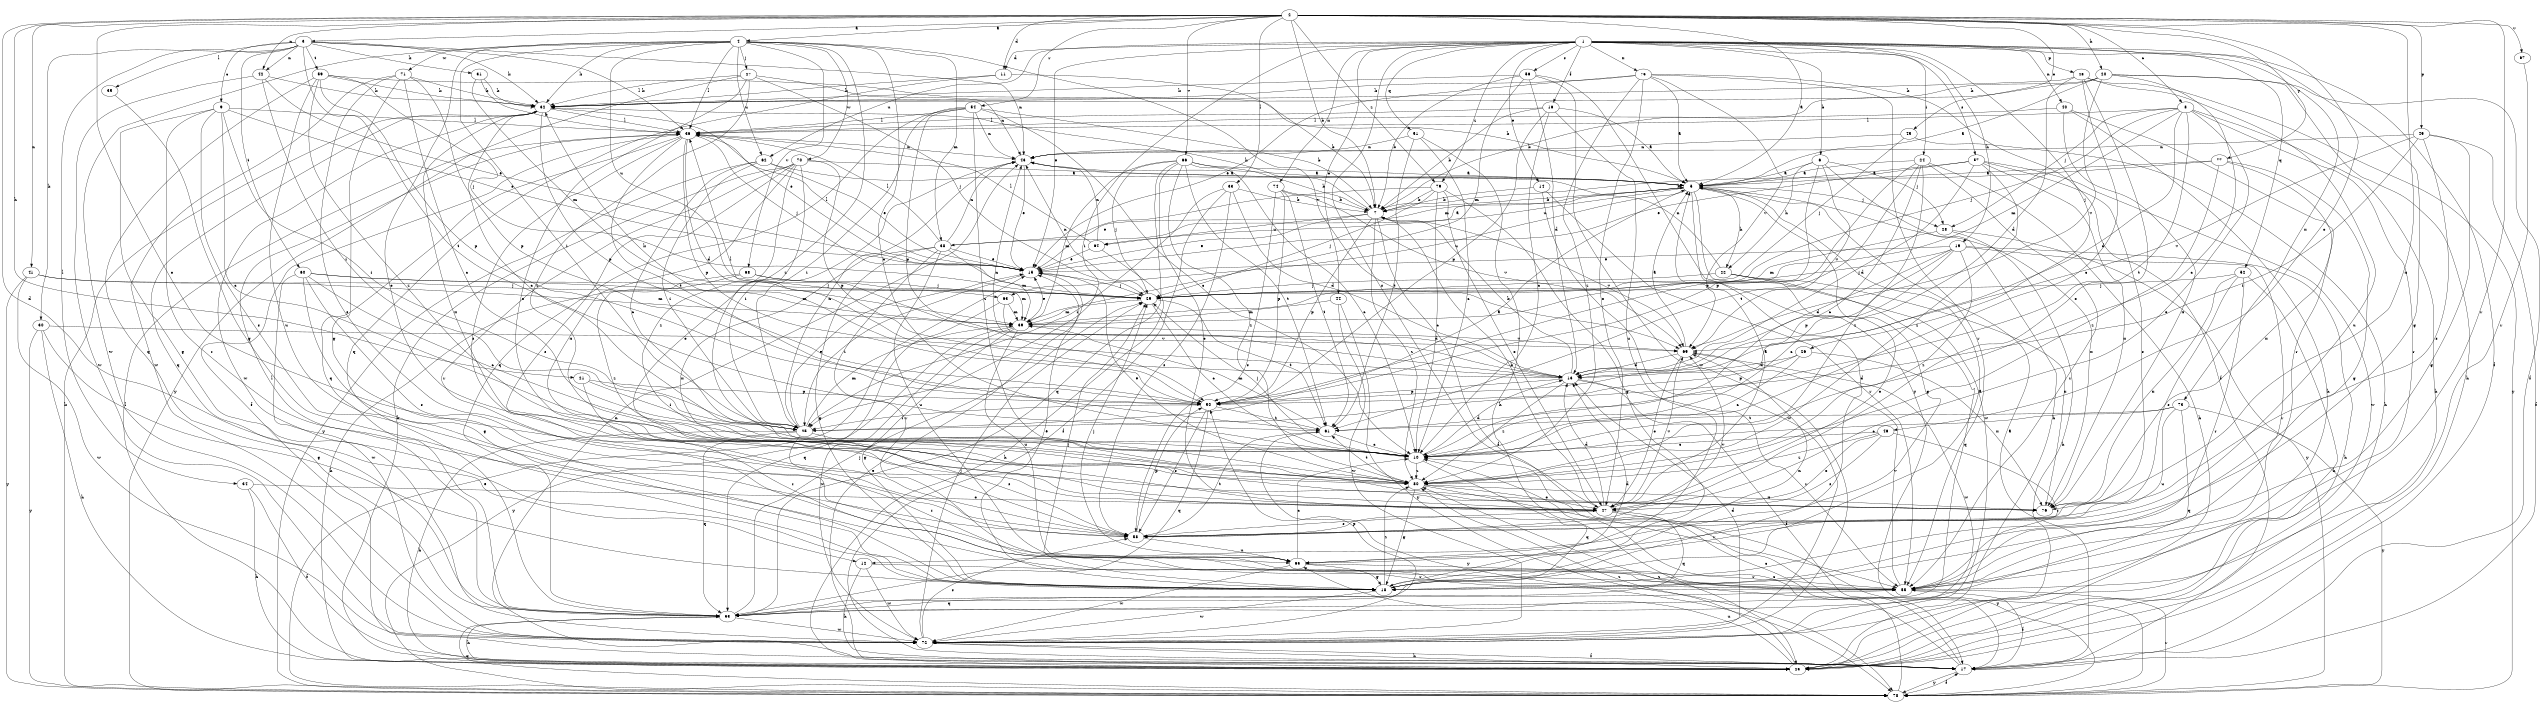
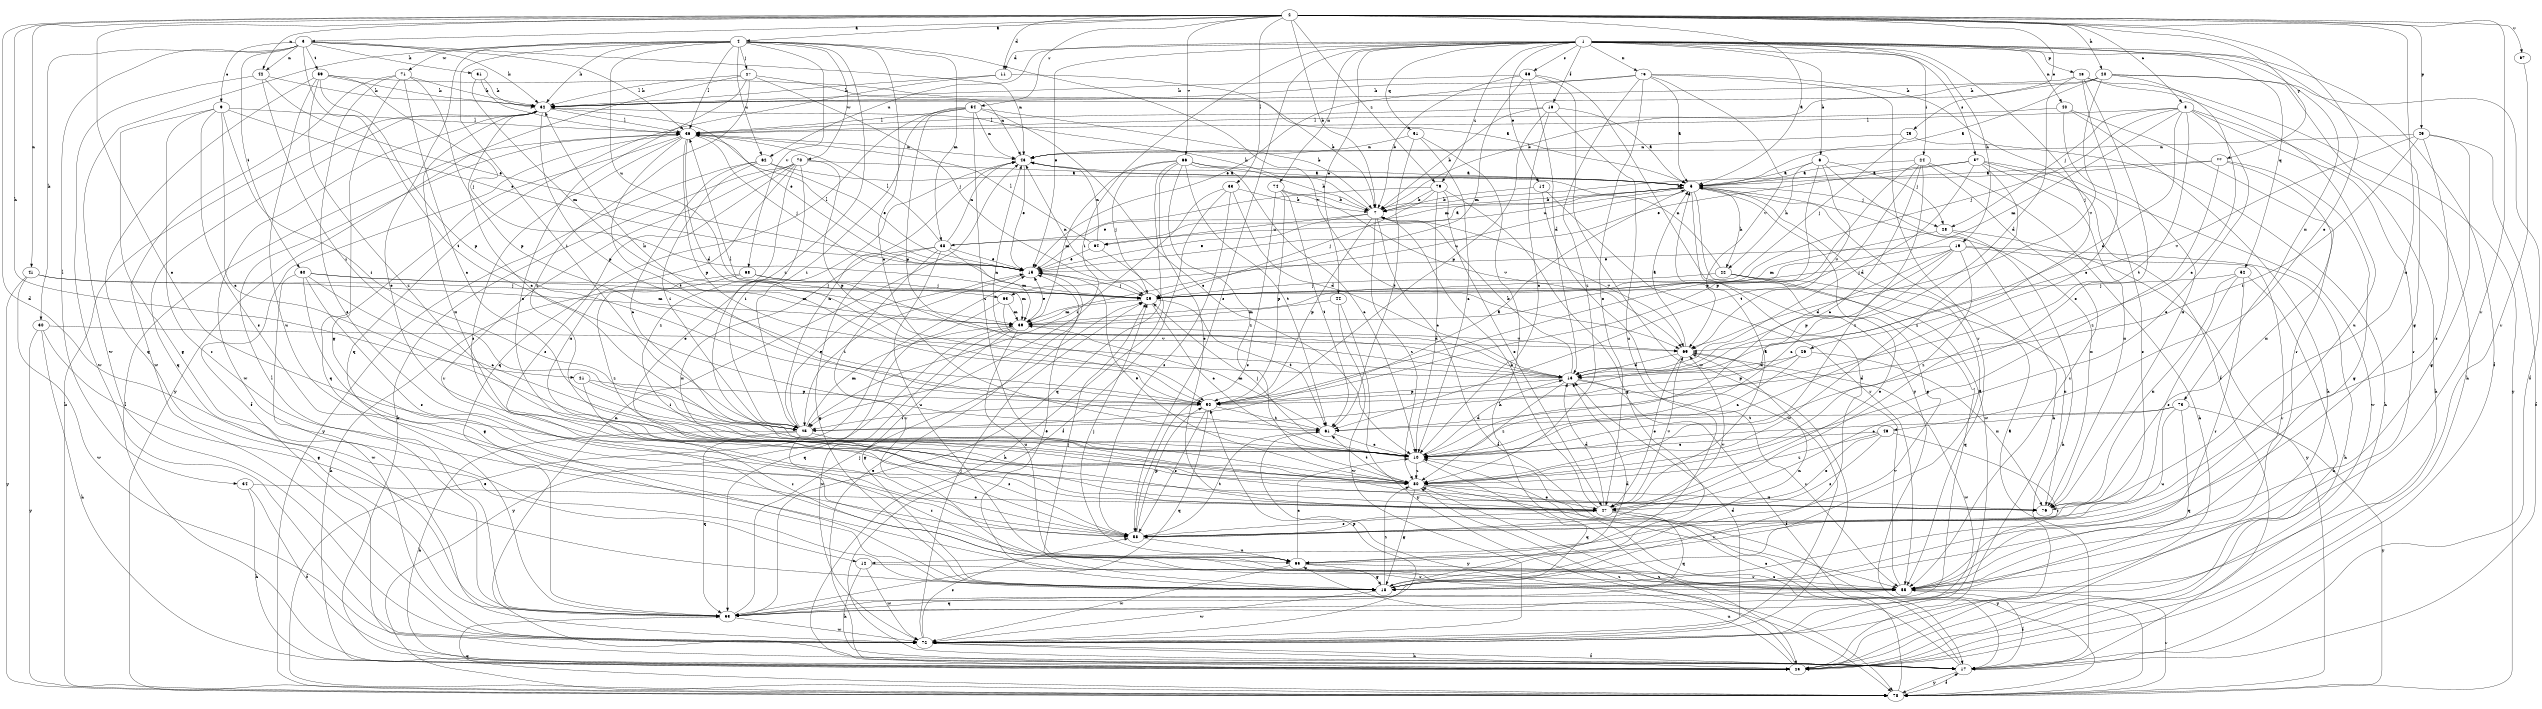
(110, 91) -> none
(1508, 134) -> (1508, 134)
(1359, 250) -> (1256, 187)
(990, 667) -> none
